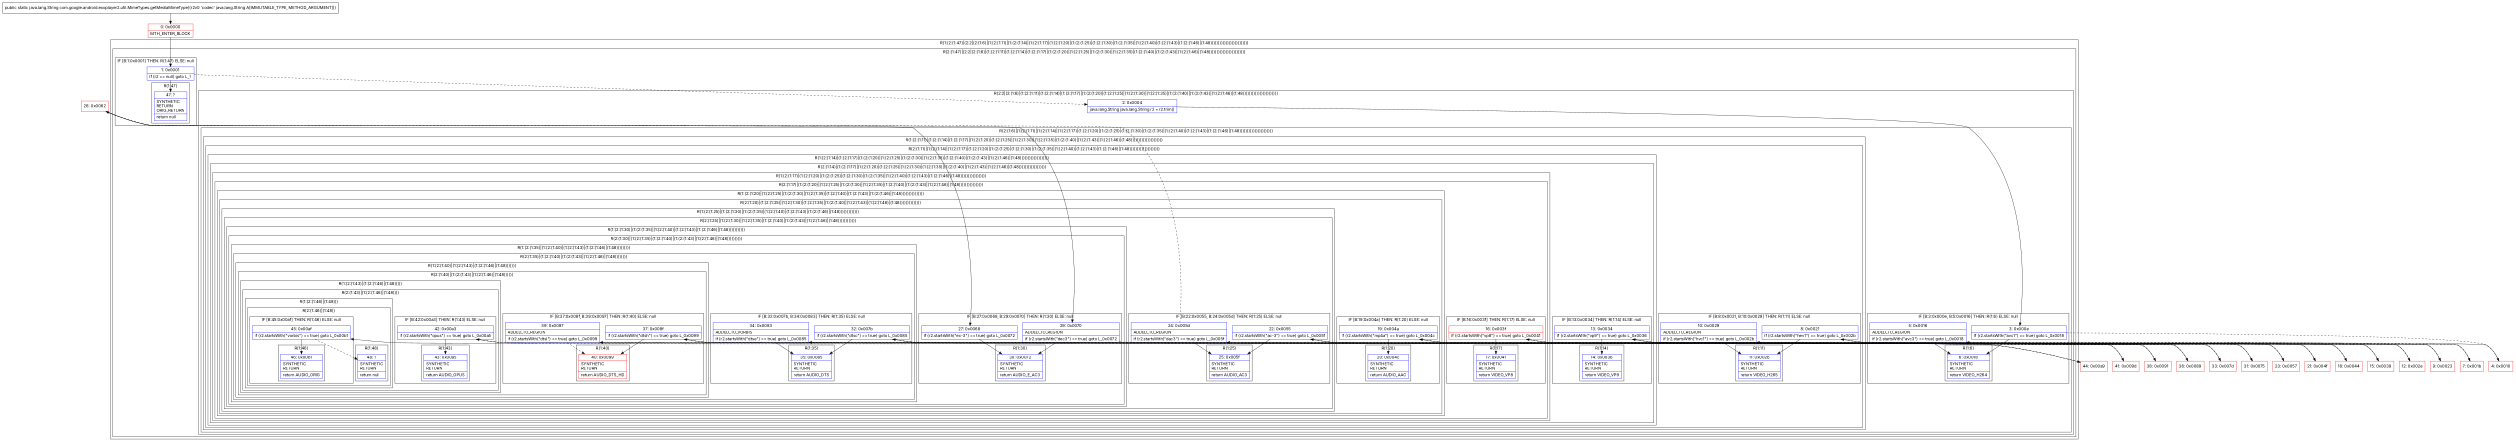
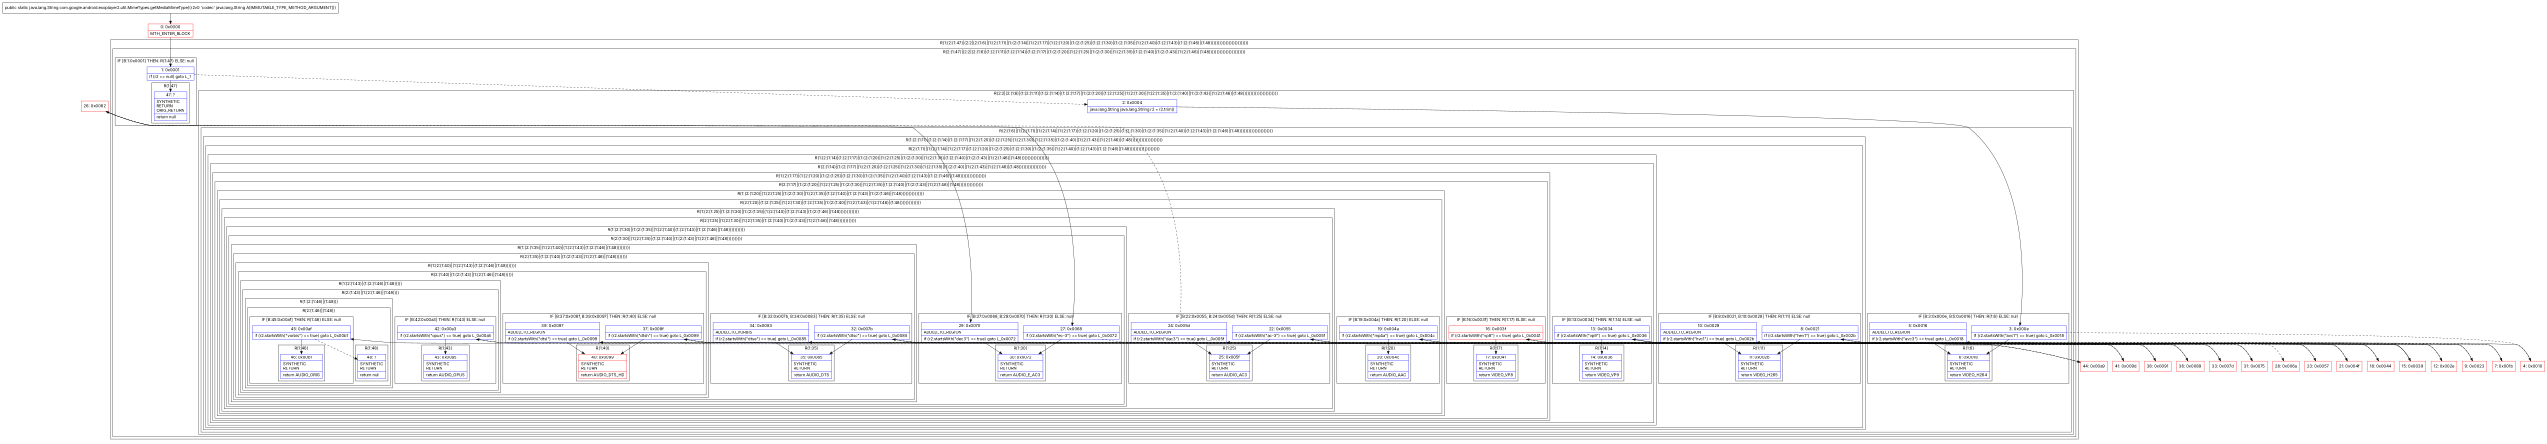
(2008, 343) -> (2024, 343)
(574, 347) -> (574, 347)
none -> (2286, 366)
